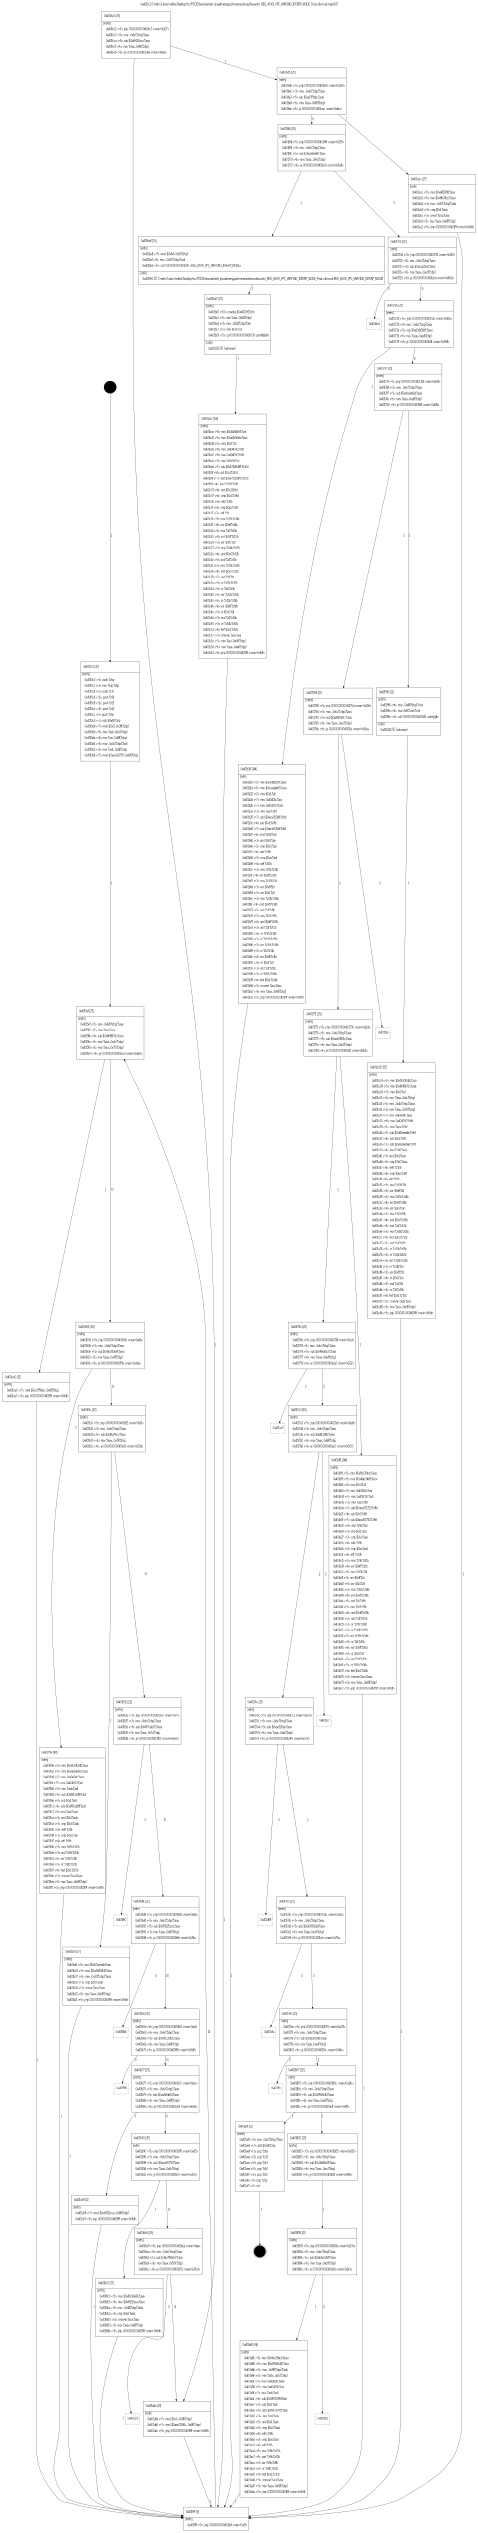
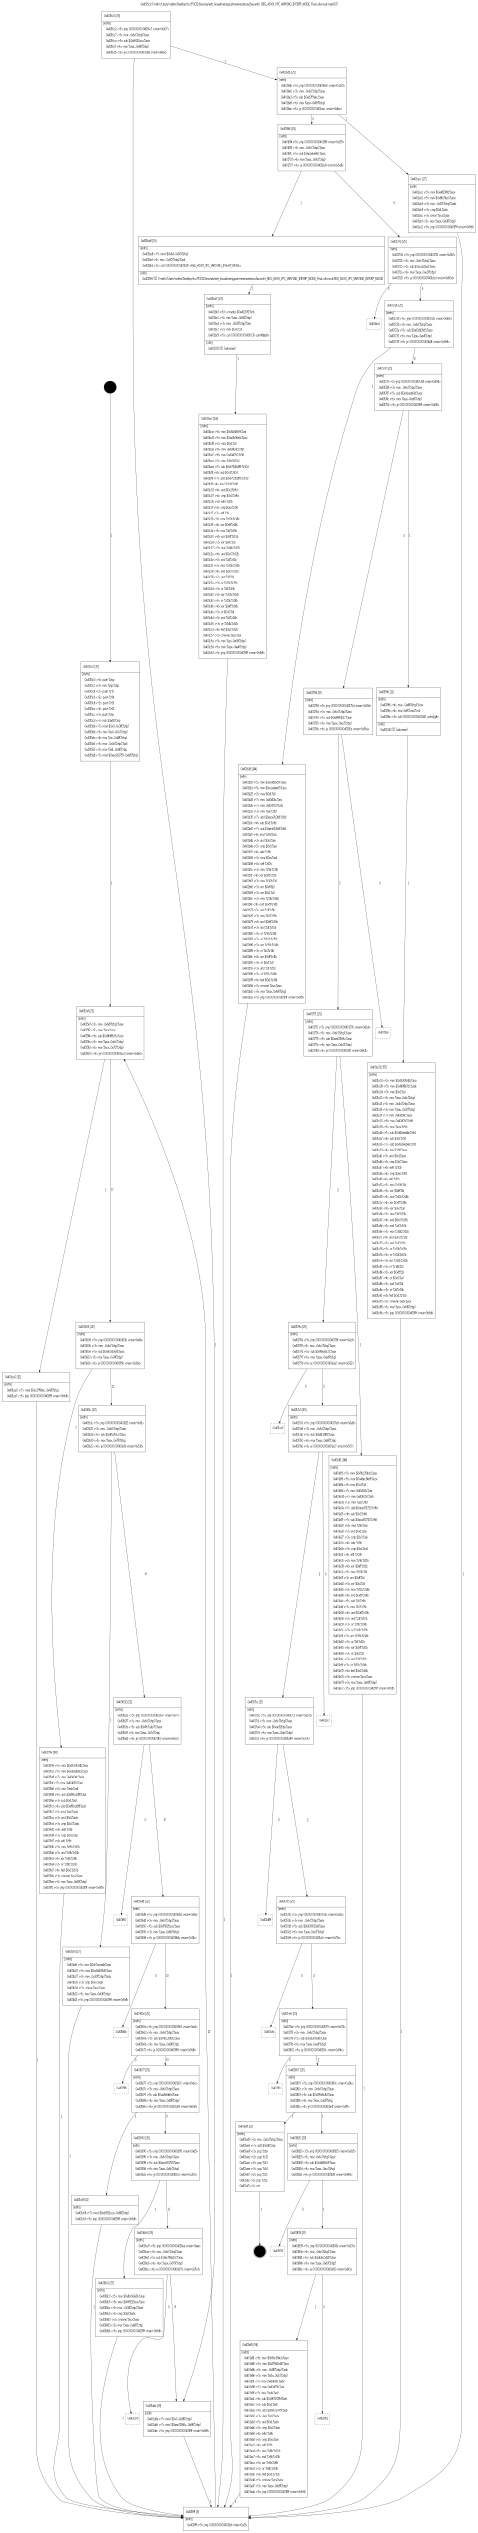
none -> (277, 2252)
